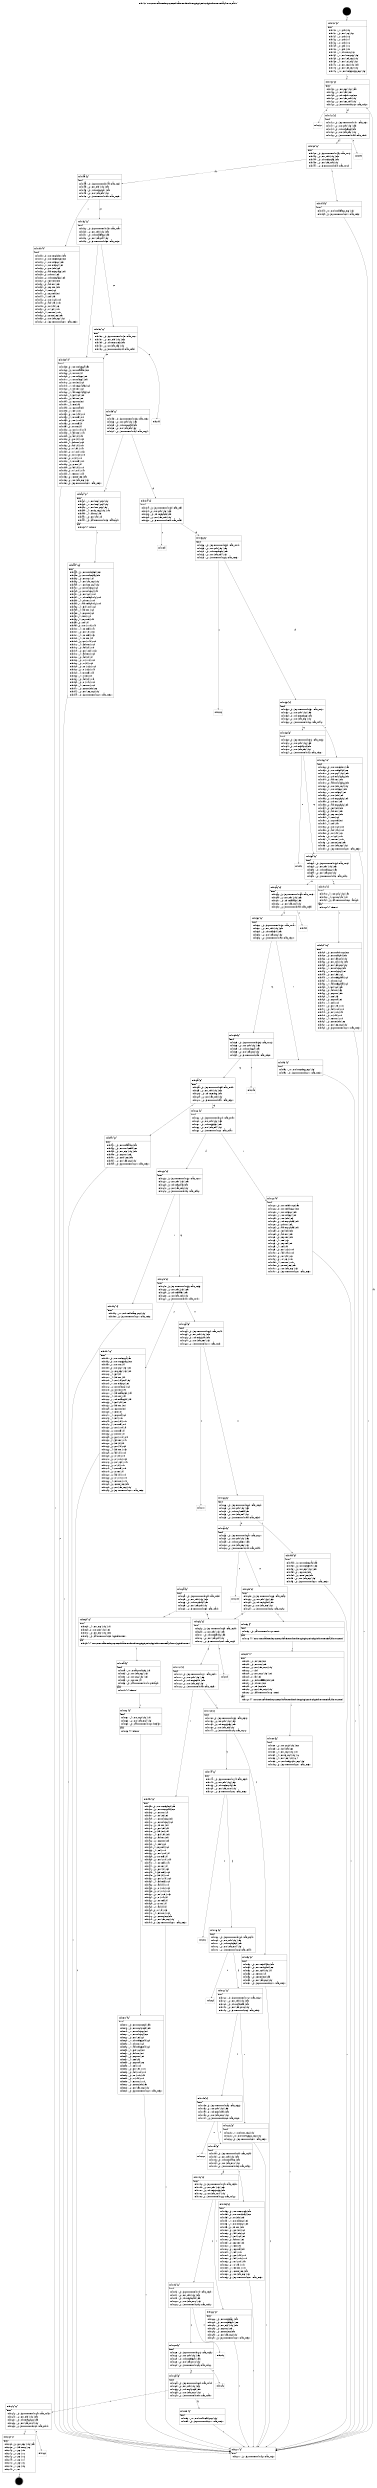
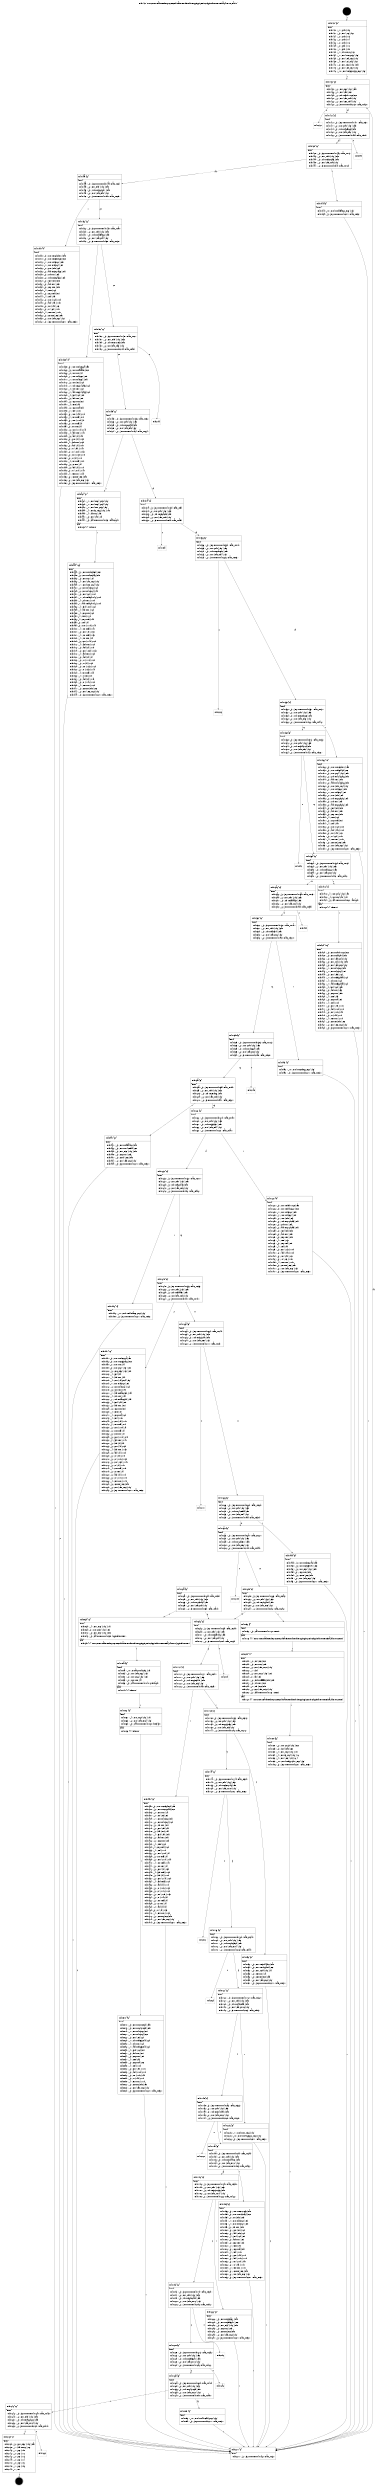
(105, 355) -> (121, 380)
